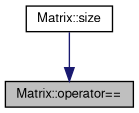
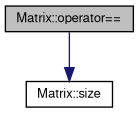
(69, 50) -> (69, 50)
